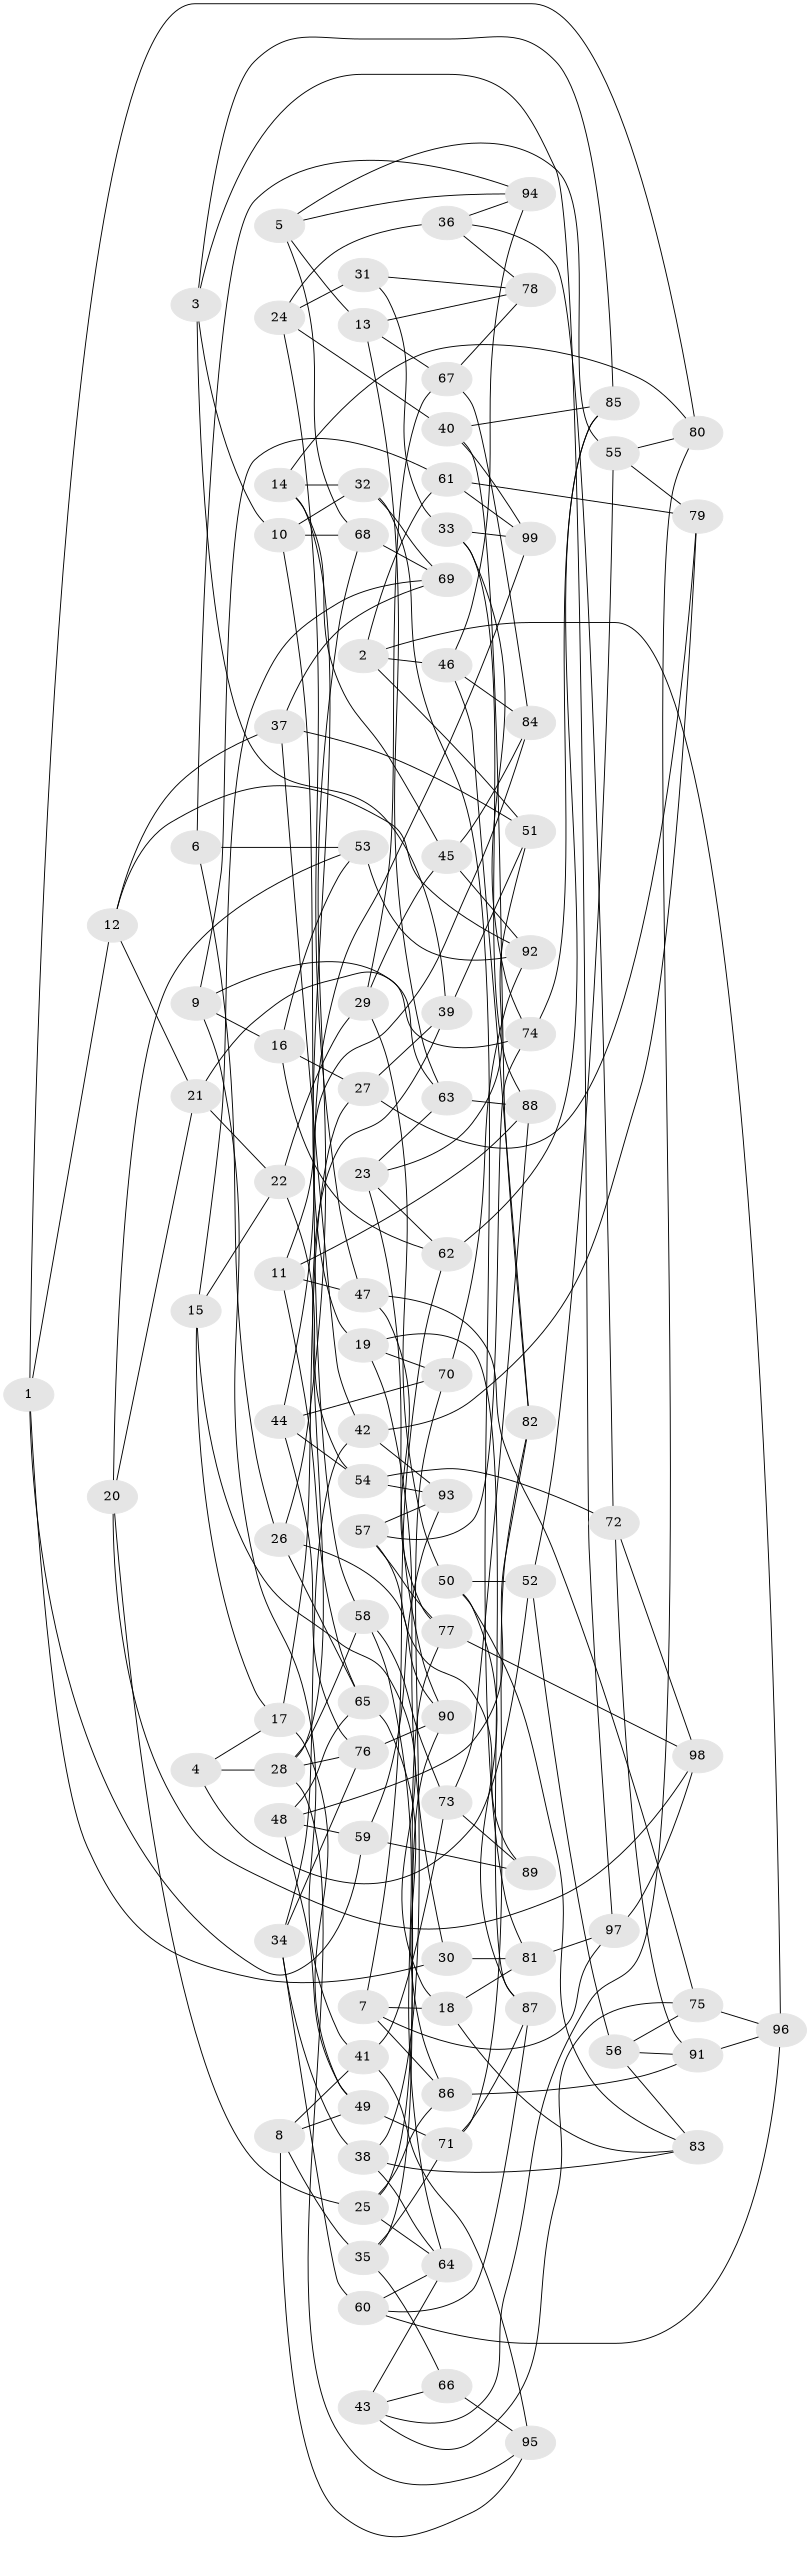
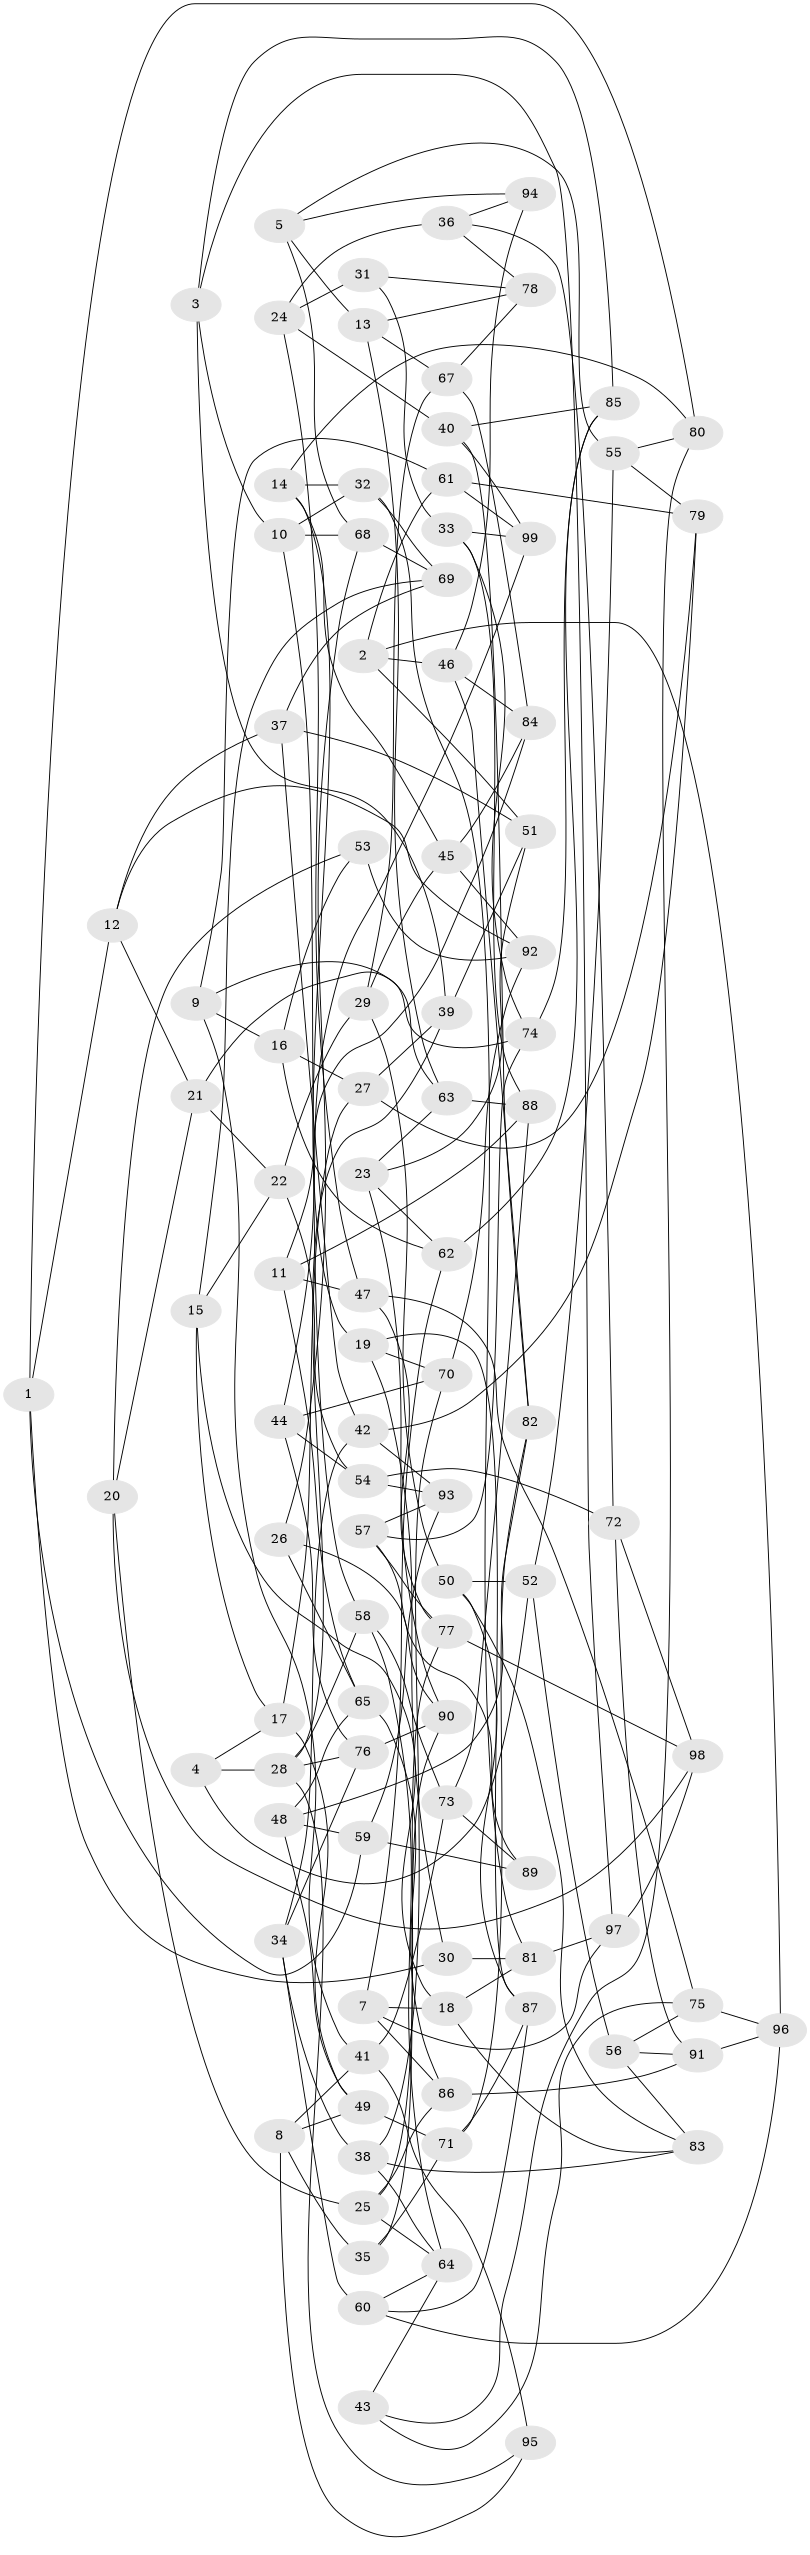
(196, 847) -> none
(447, 2386) -> none
